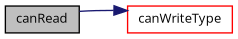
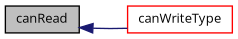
(97, 11) -> (110, 29)
